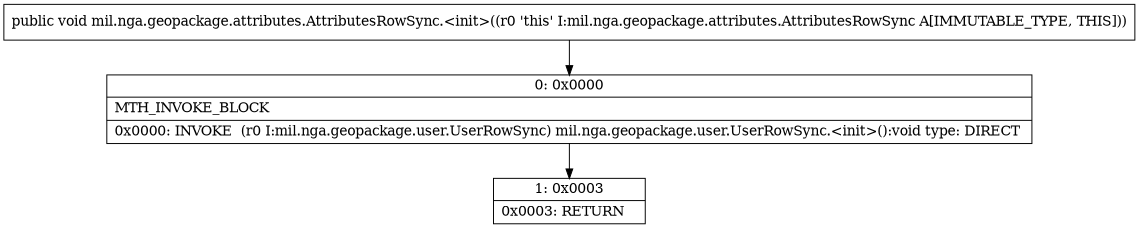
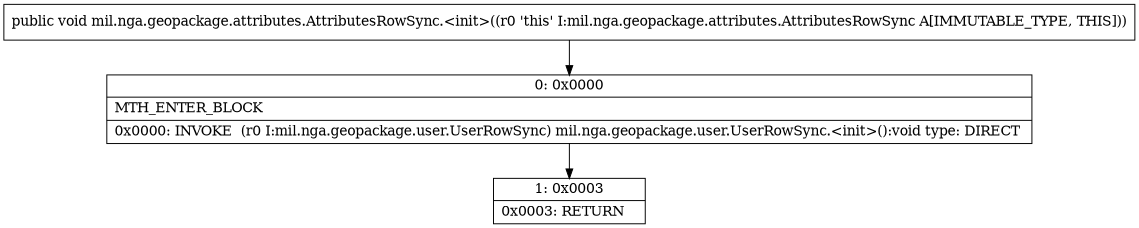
(192, 108) -> (189, 108)
